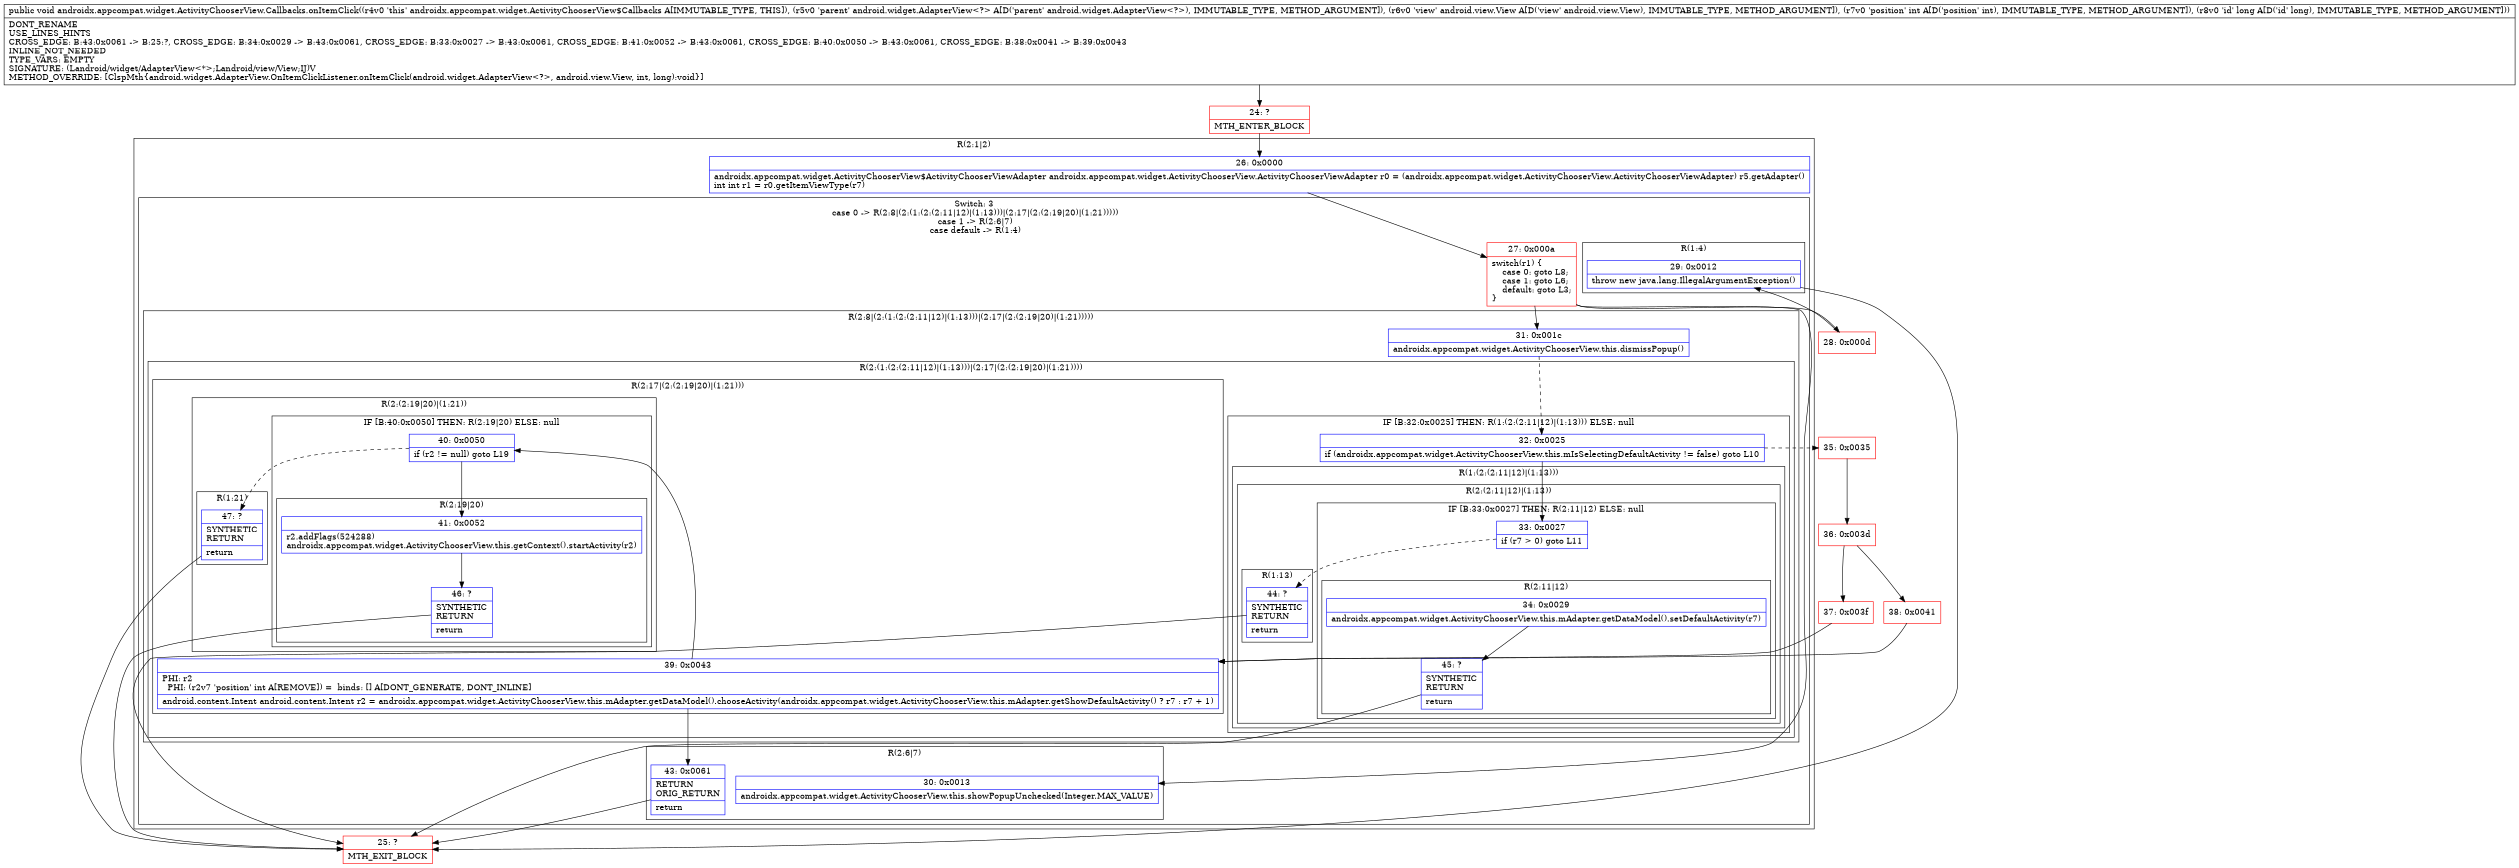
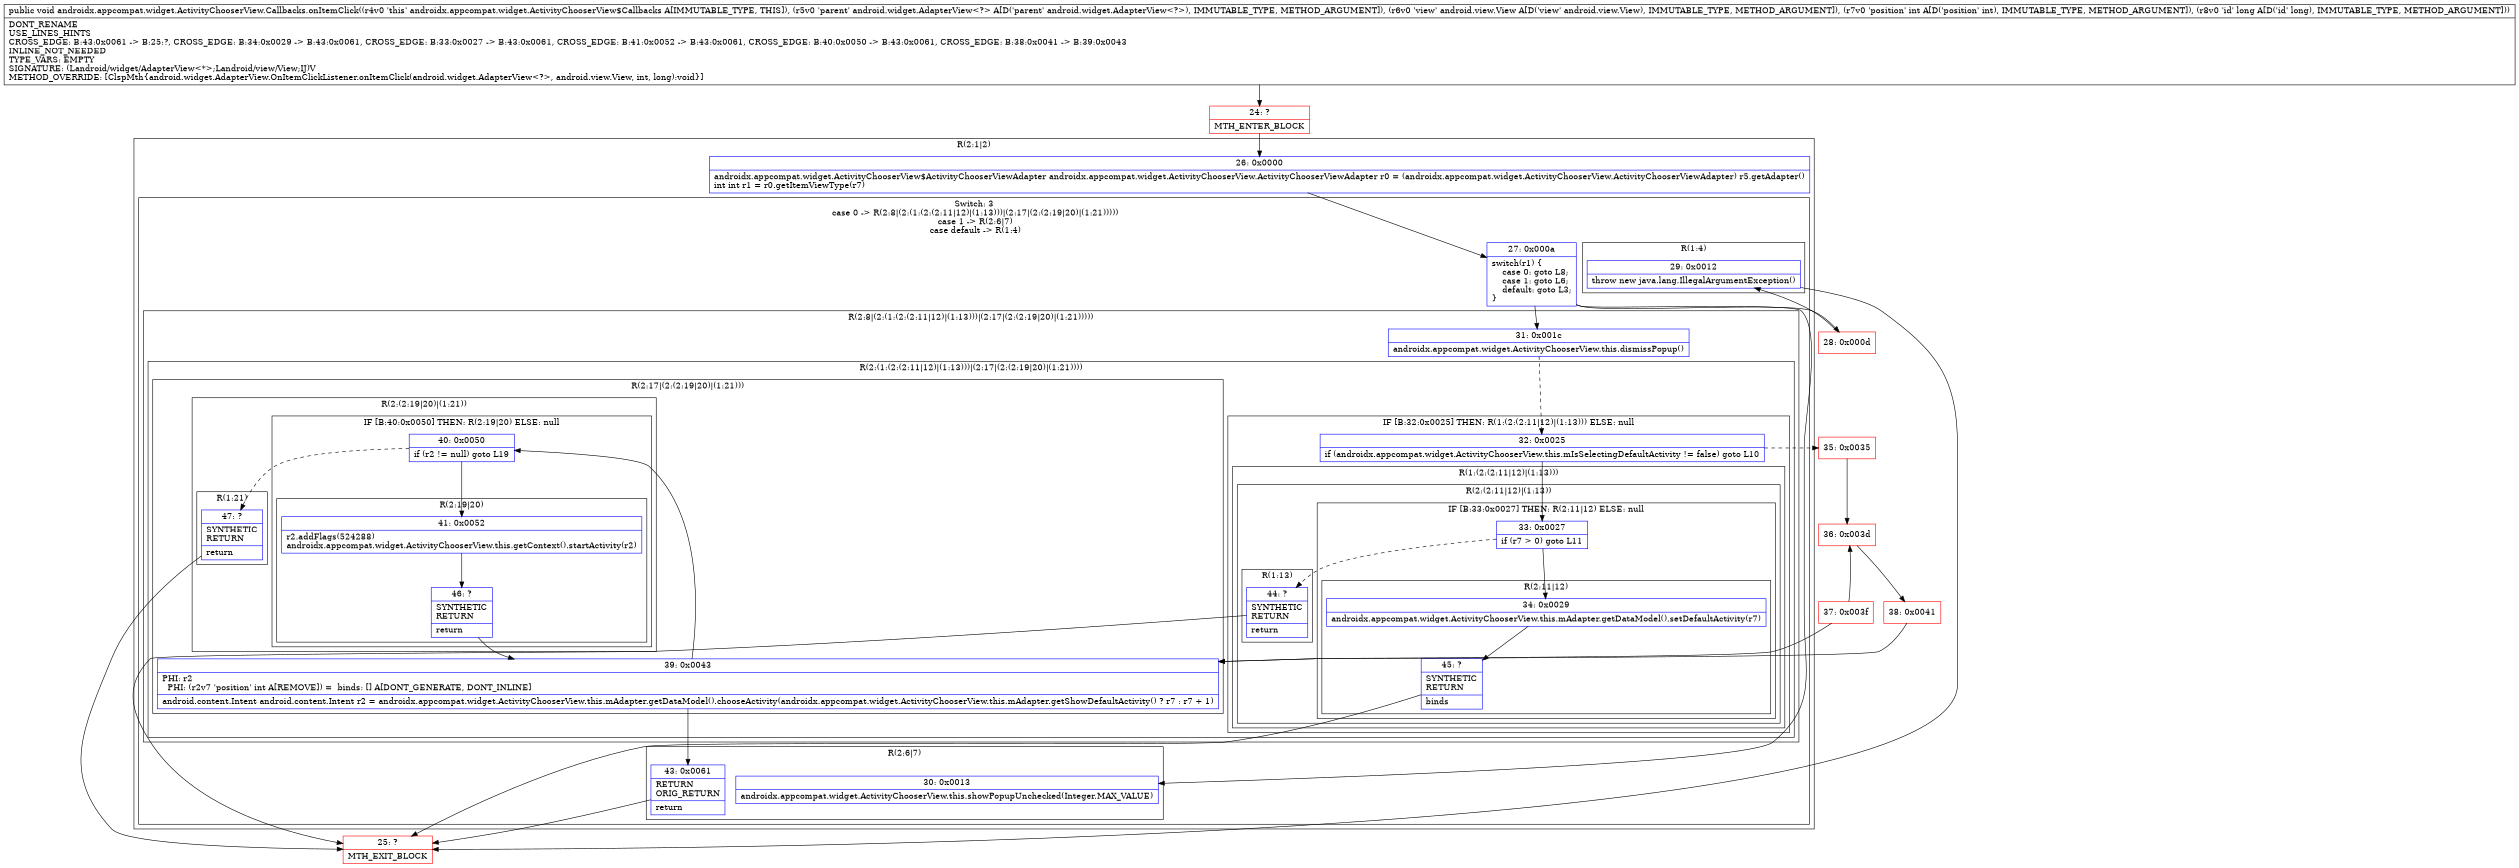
(1532, 274) -> (1532, 274)
none -> (1544, 571)
(1843, 571) -> (1850, 577)
(118, 696) -> (492, 650)
(1439, 702) -> (1438, 702)
